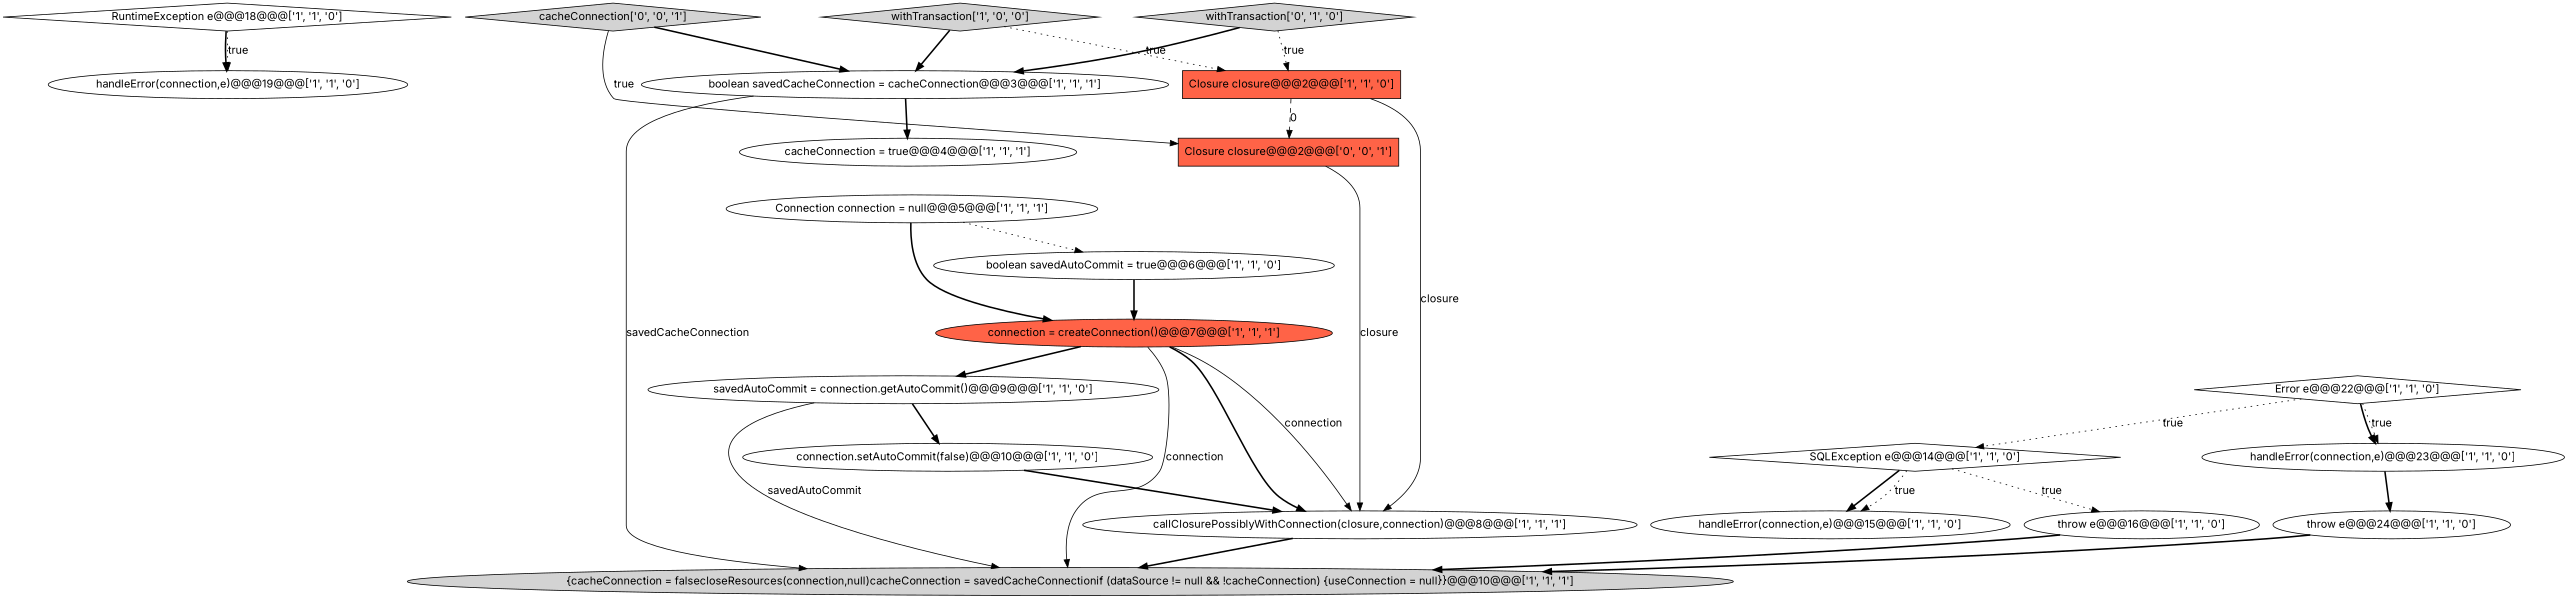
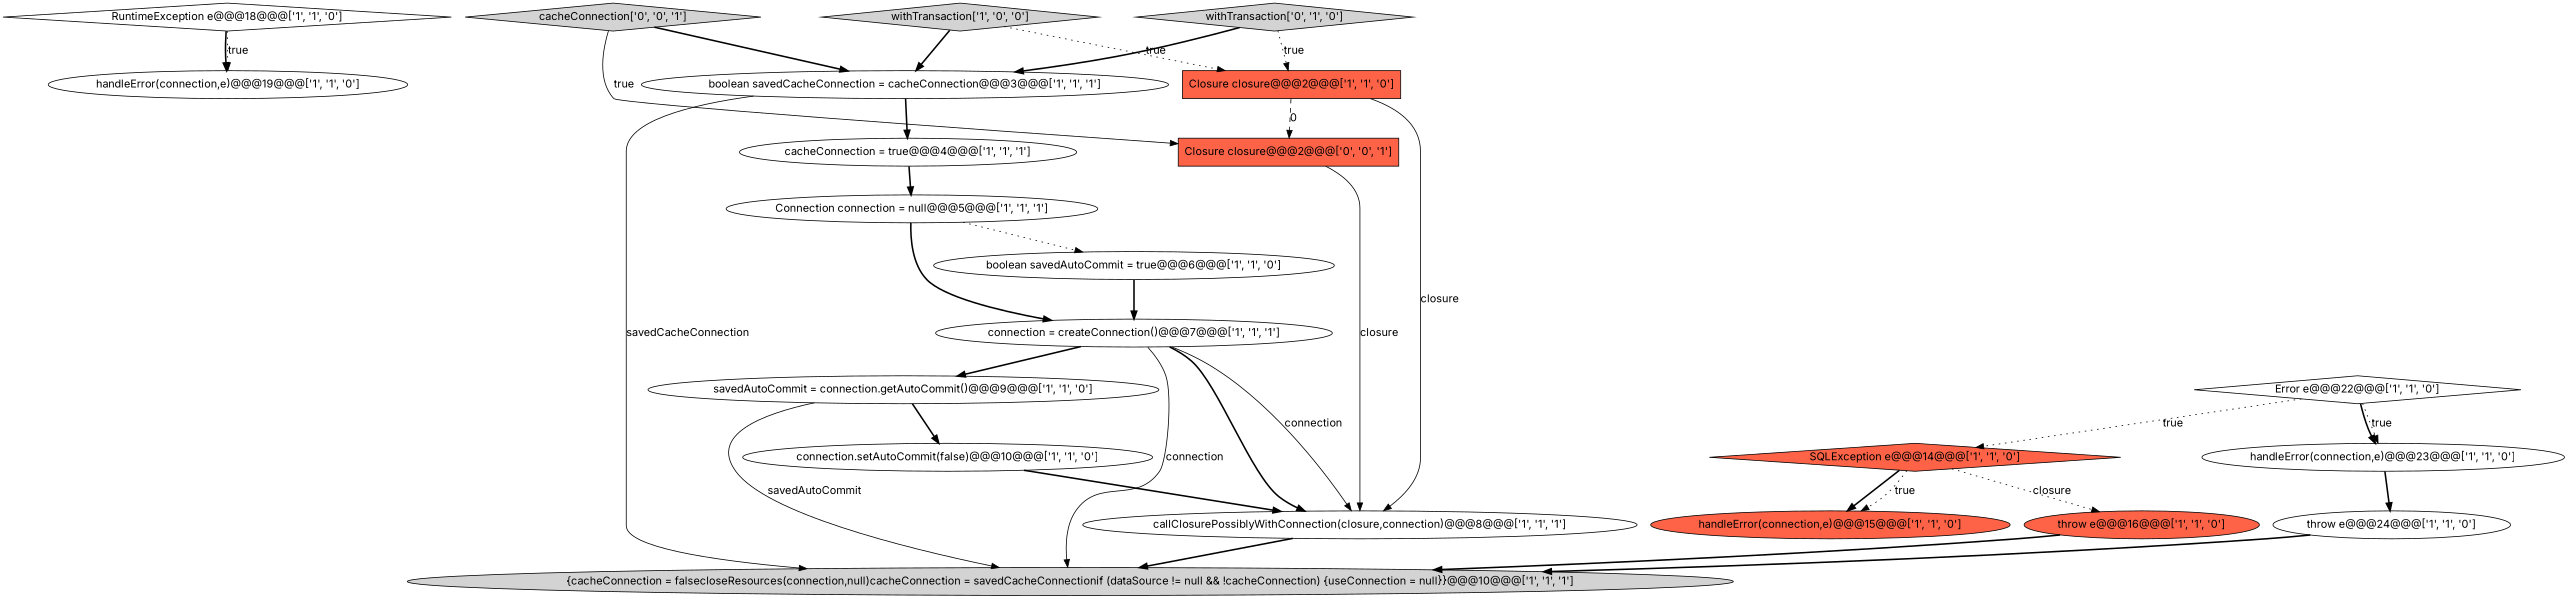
none -> (910, 177)
(1134, 333) -> (1134, 333)
(1915, 457) -> (1915, 457)
(2052, 491) -> (2052, 491)
(1830, 525) -> (1830, 525)
(2142, 525) -> (2142, 525)
